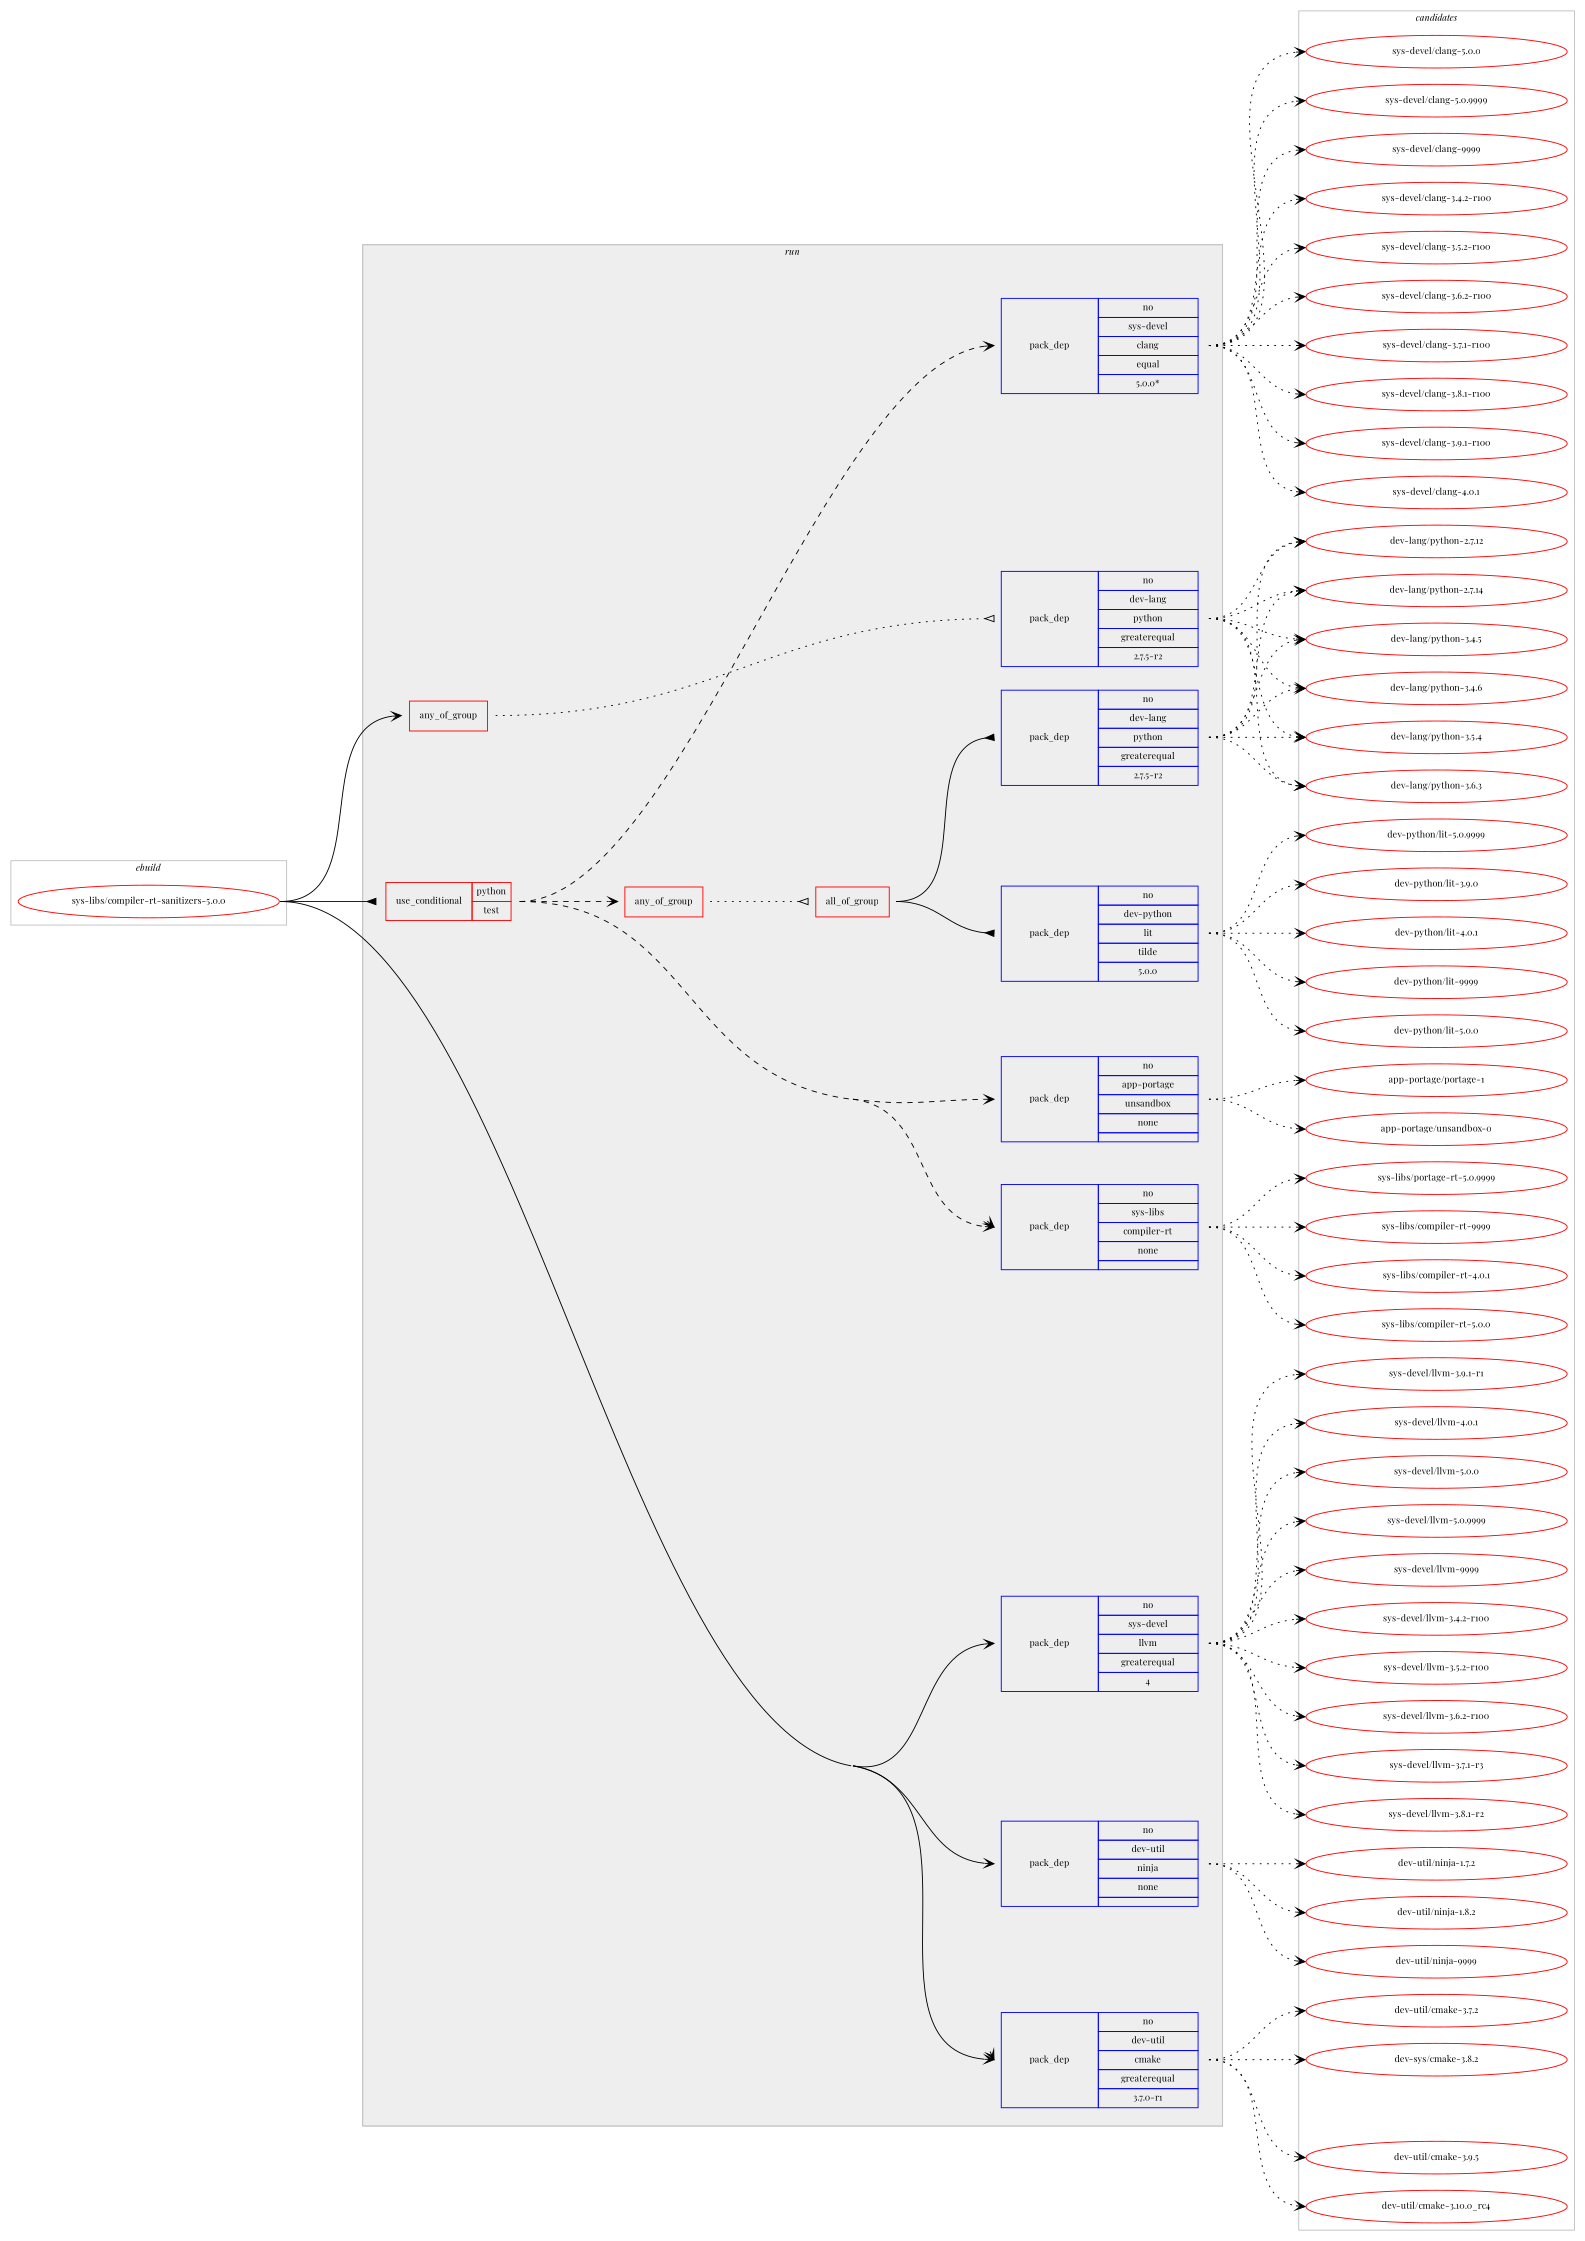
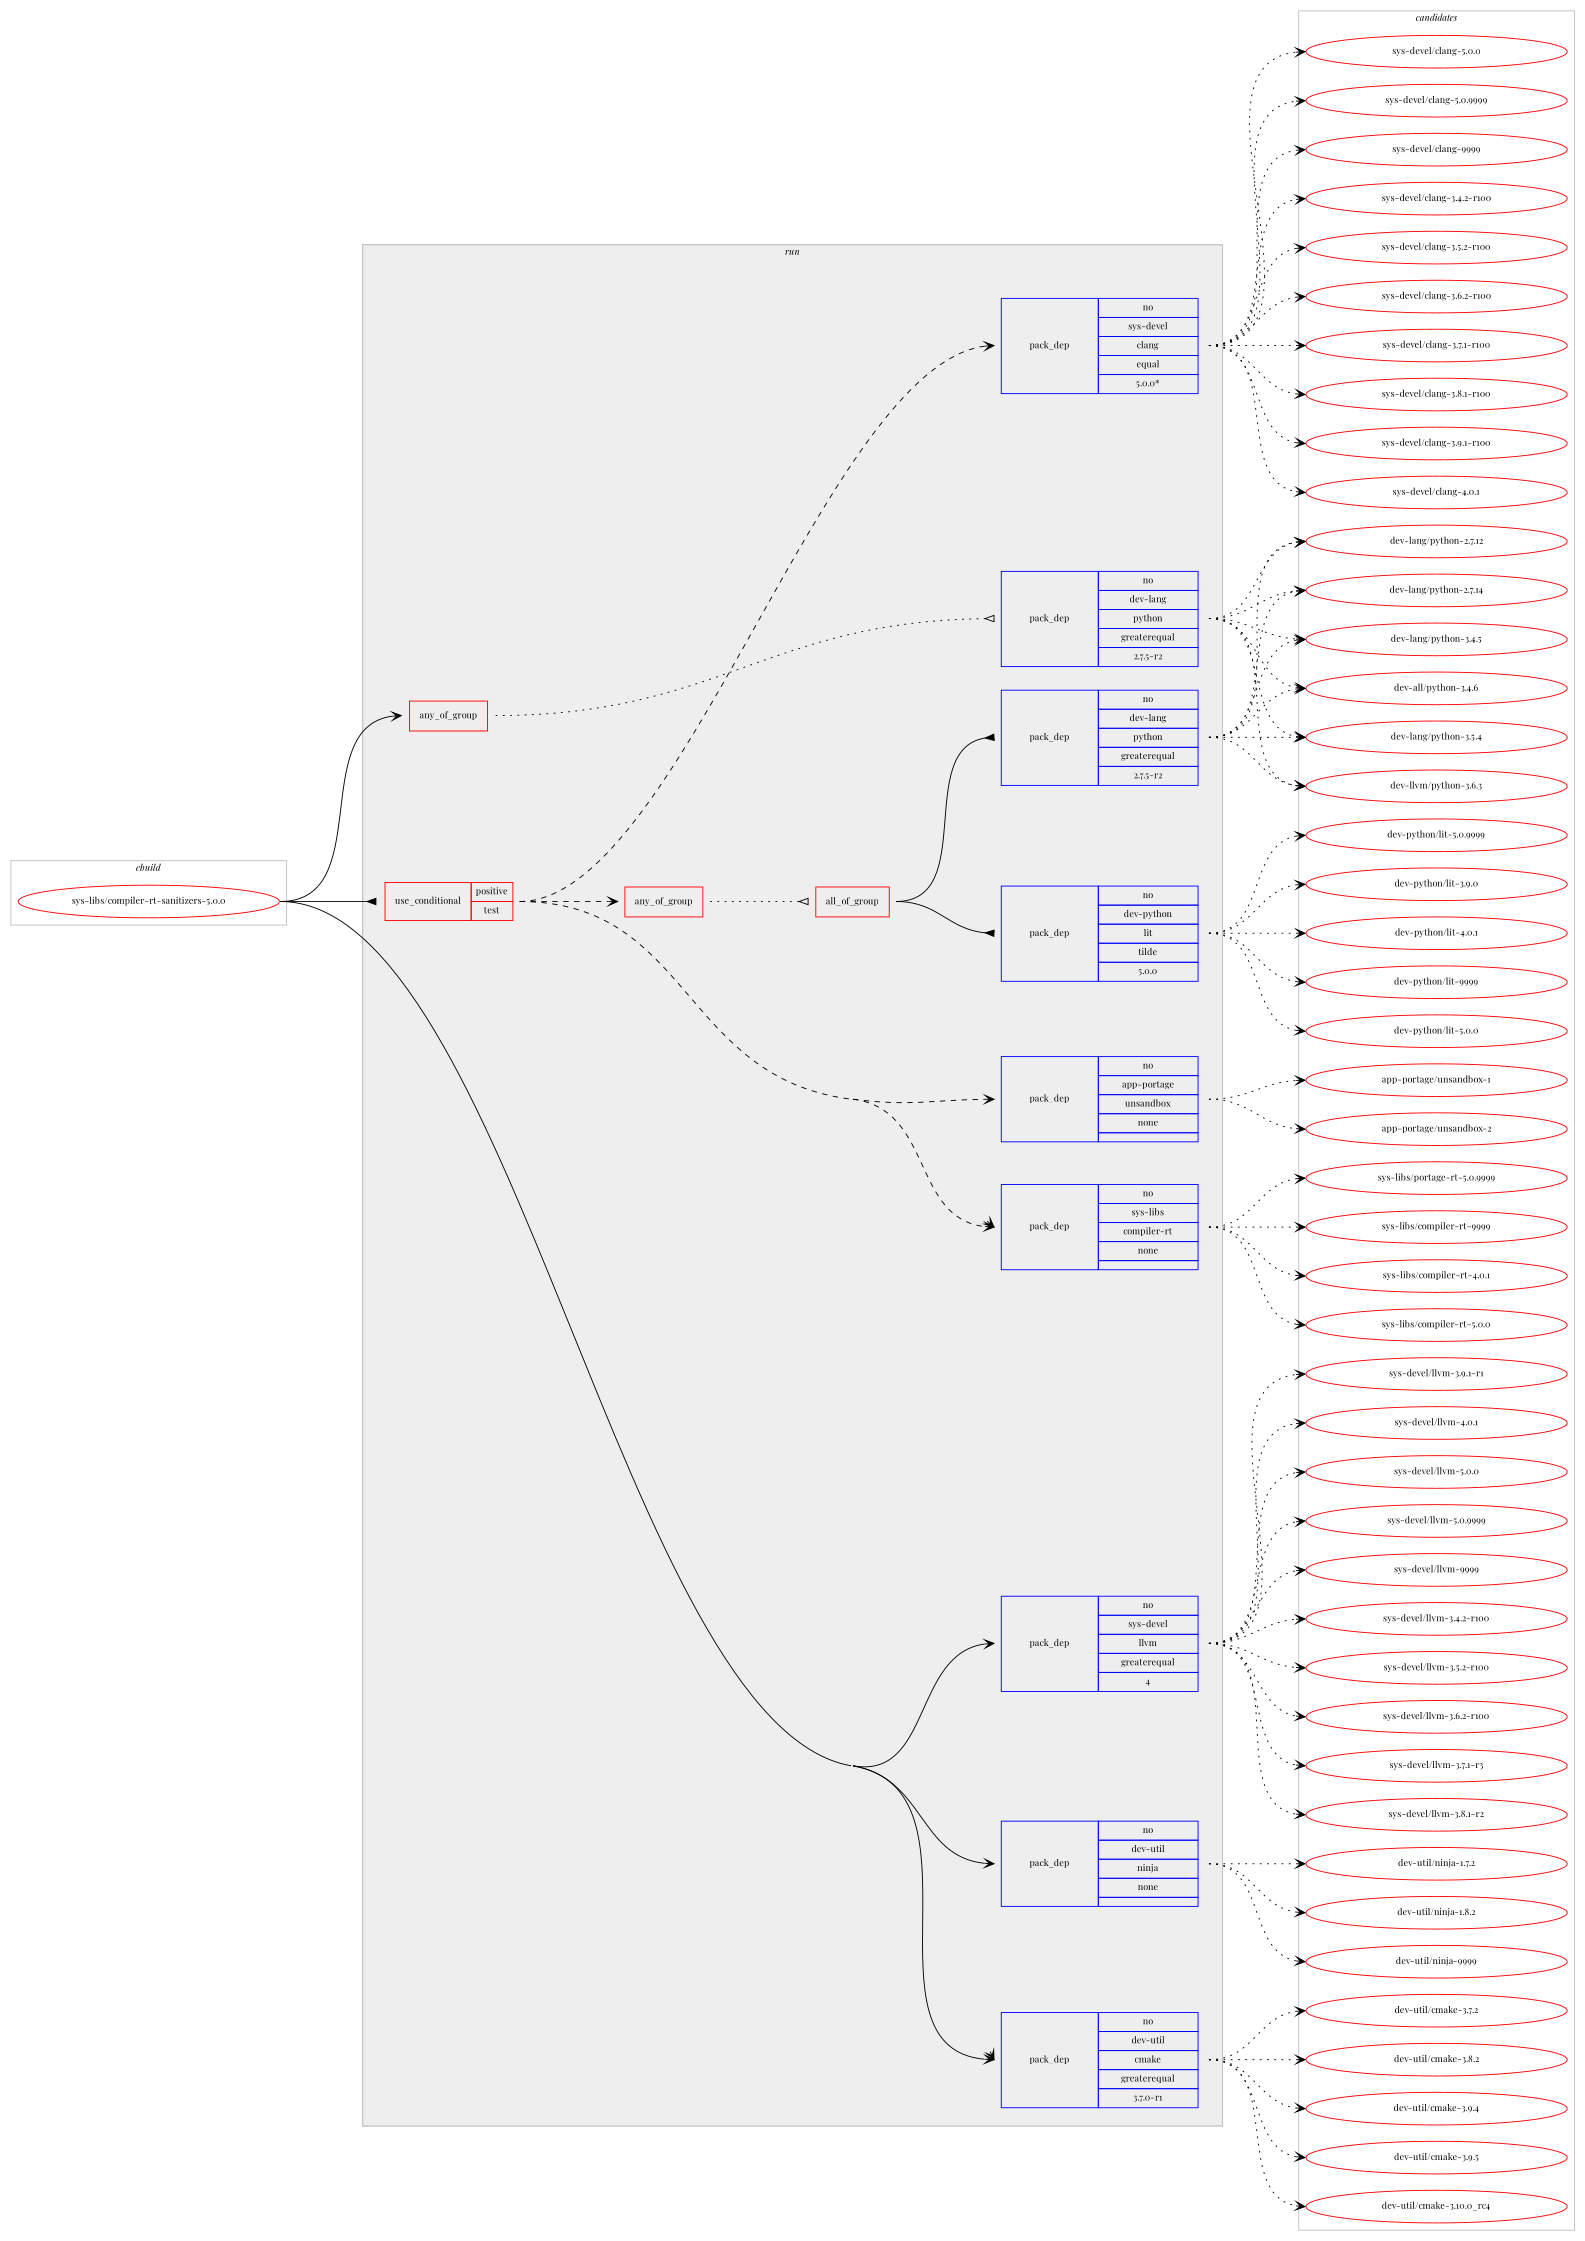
(1437, 688) -> (1437, 688)
(1437, 786) -> (1437, 786)
(492, 892) -> (492, 892)
(1437, 1080) -> (1437, 1080)
(1437, 1129) -> (1437, 1129)
(1437, 2060) -> (1437, 2060)
none -> (1437, 2109)
